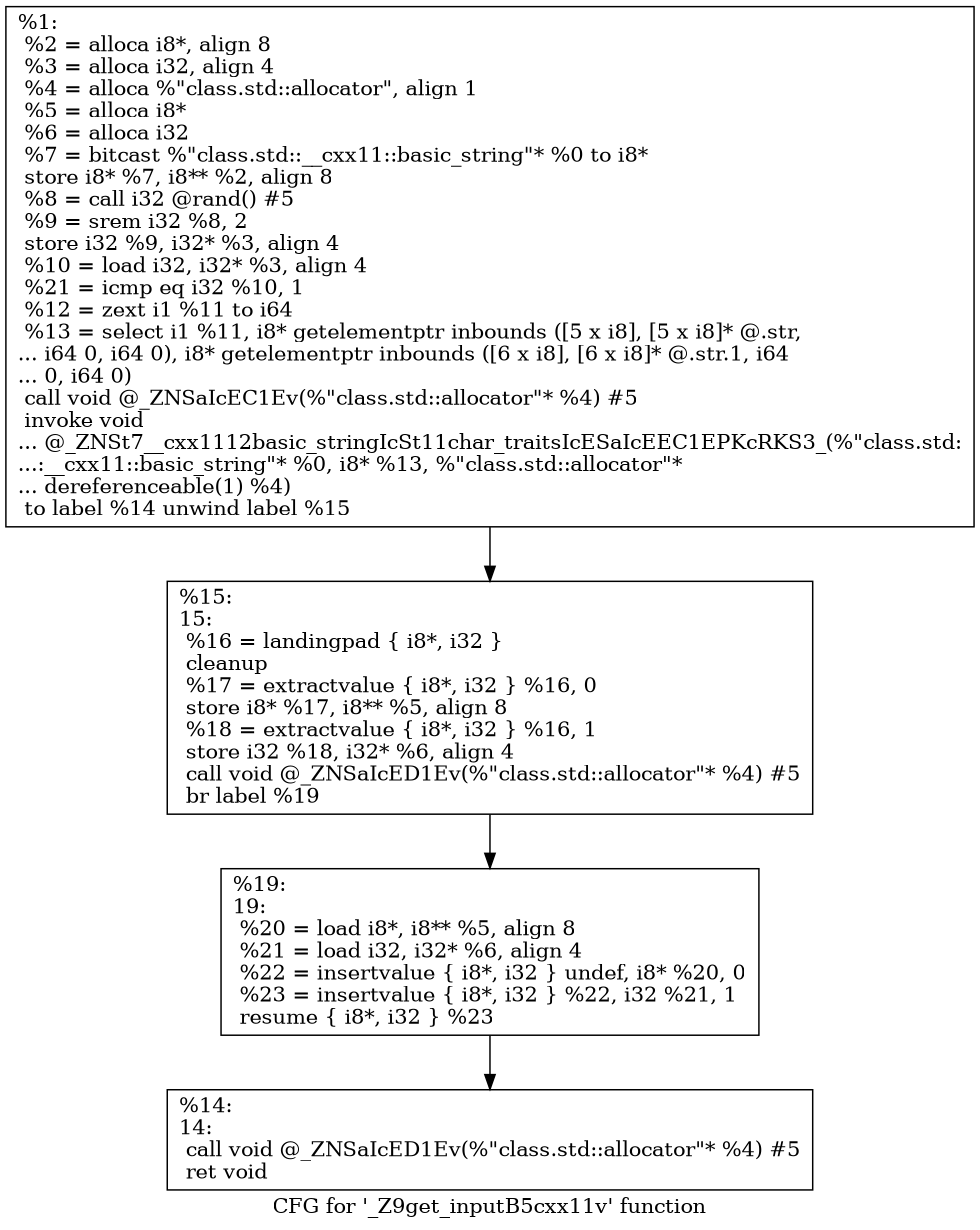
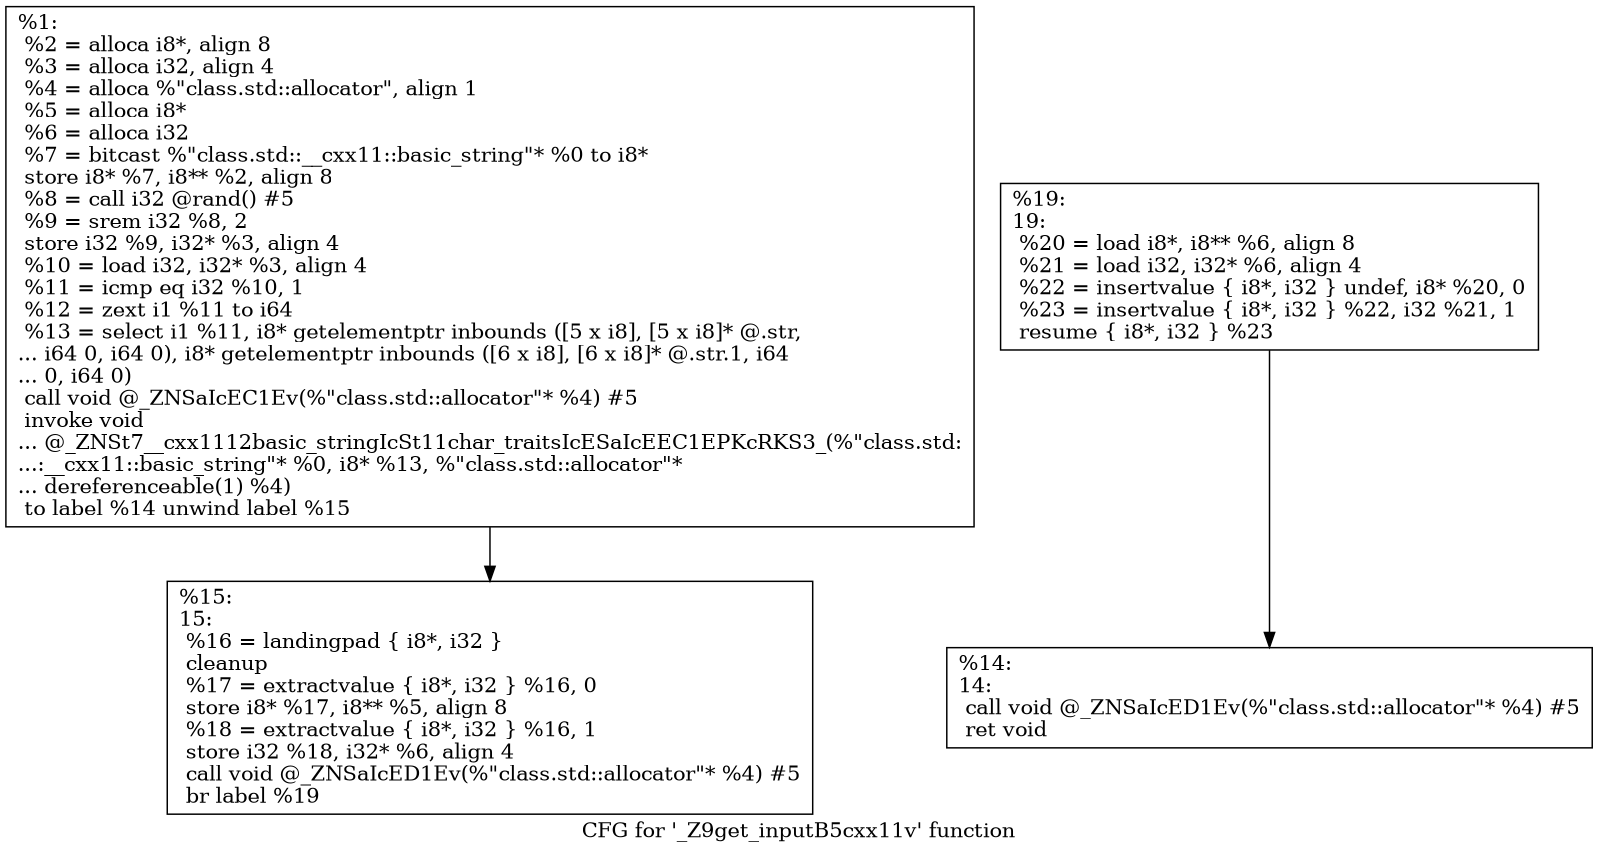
(161, 288) -> (161, 288)
(490, 834) -> none
(405, 929) -> (1184, 244)
